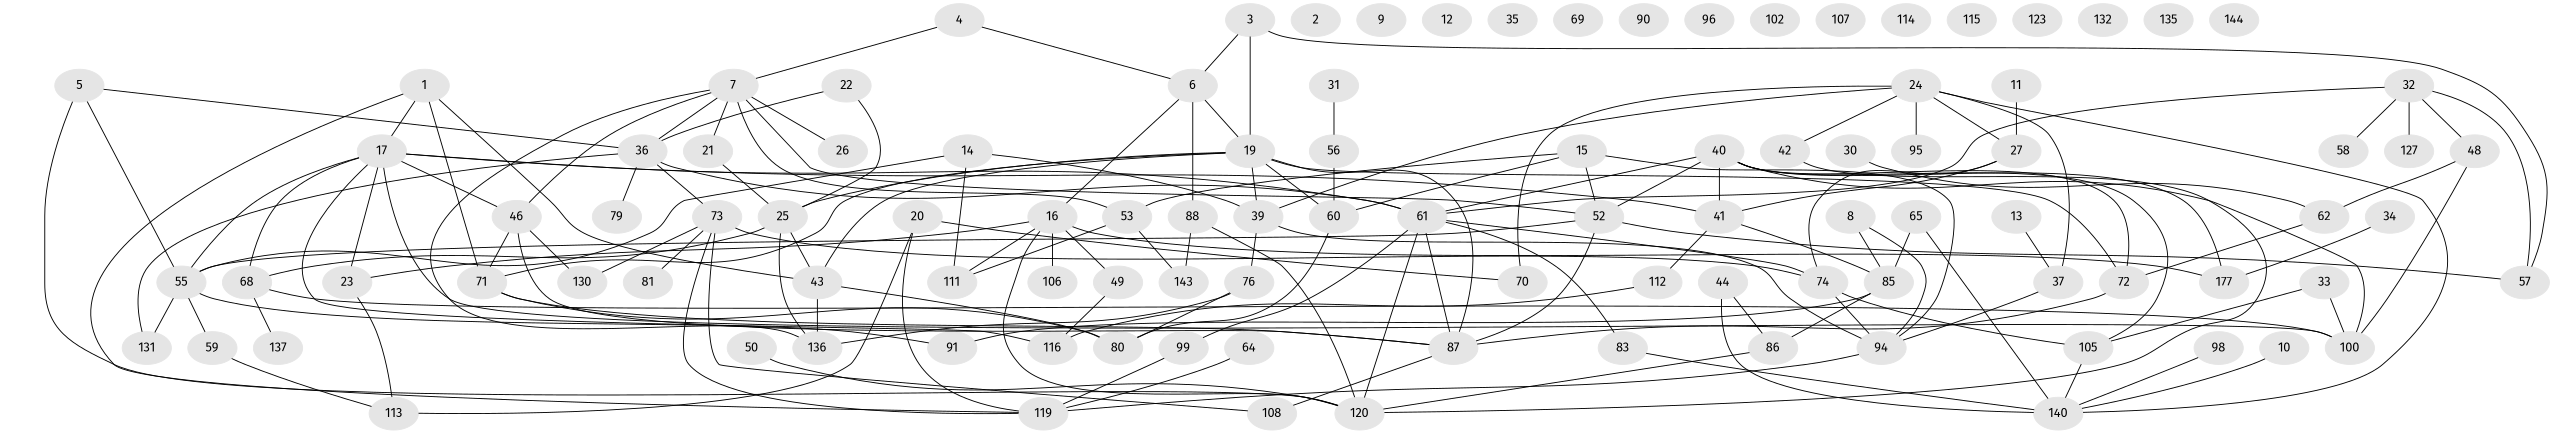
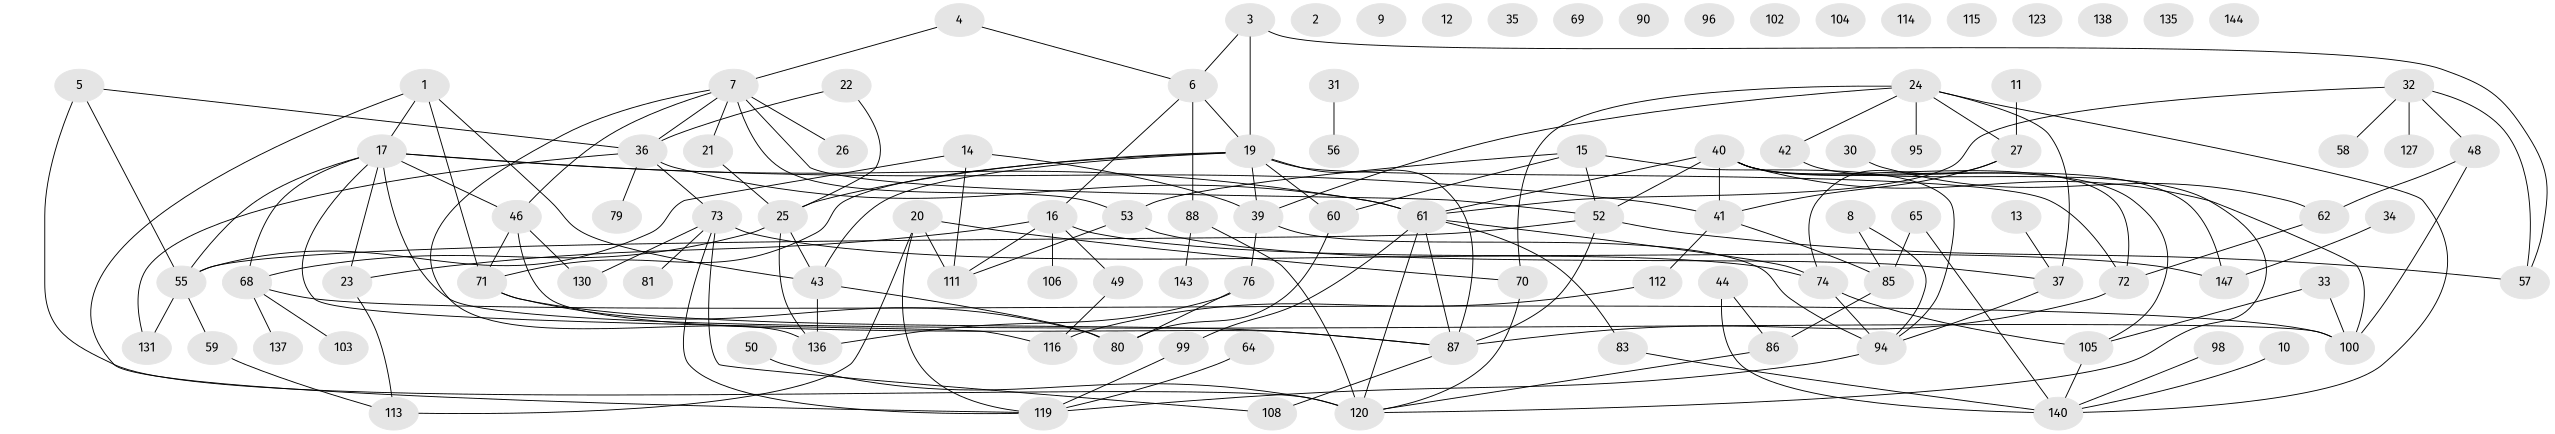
(1841, 20) -> (1841, 20)
(2103, 20) -> (2103, 20)
(1334, 184) -> none
none -> (934, 248)
(1155, 250) -> (1589, 260)
(2224, 282) -> (2224, 282)
none -> (344, 348)
(952, 348) -> none
(1046, 380) -> (1471, 376)
